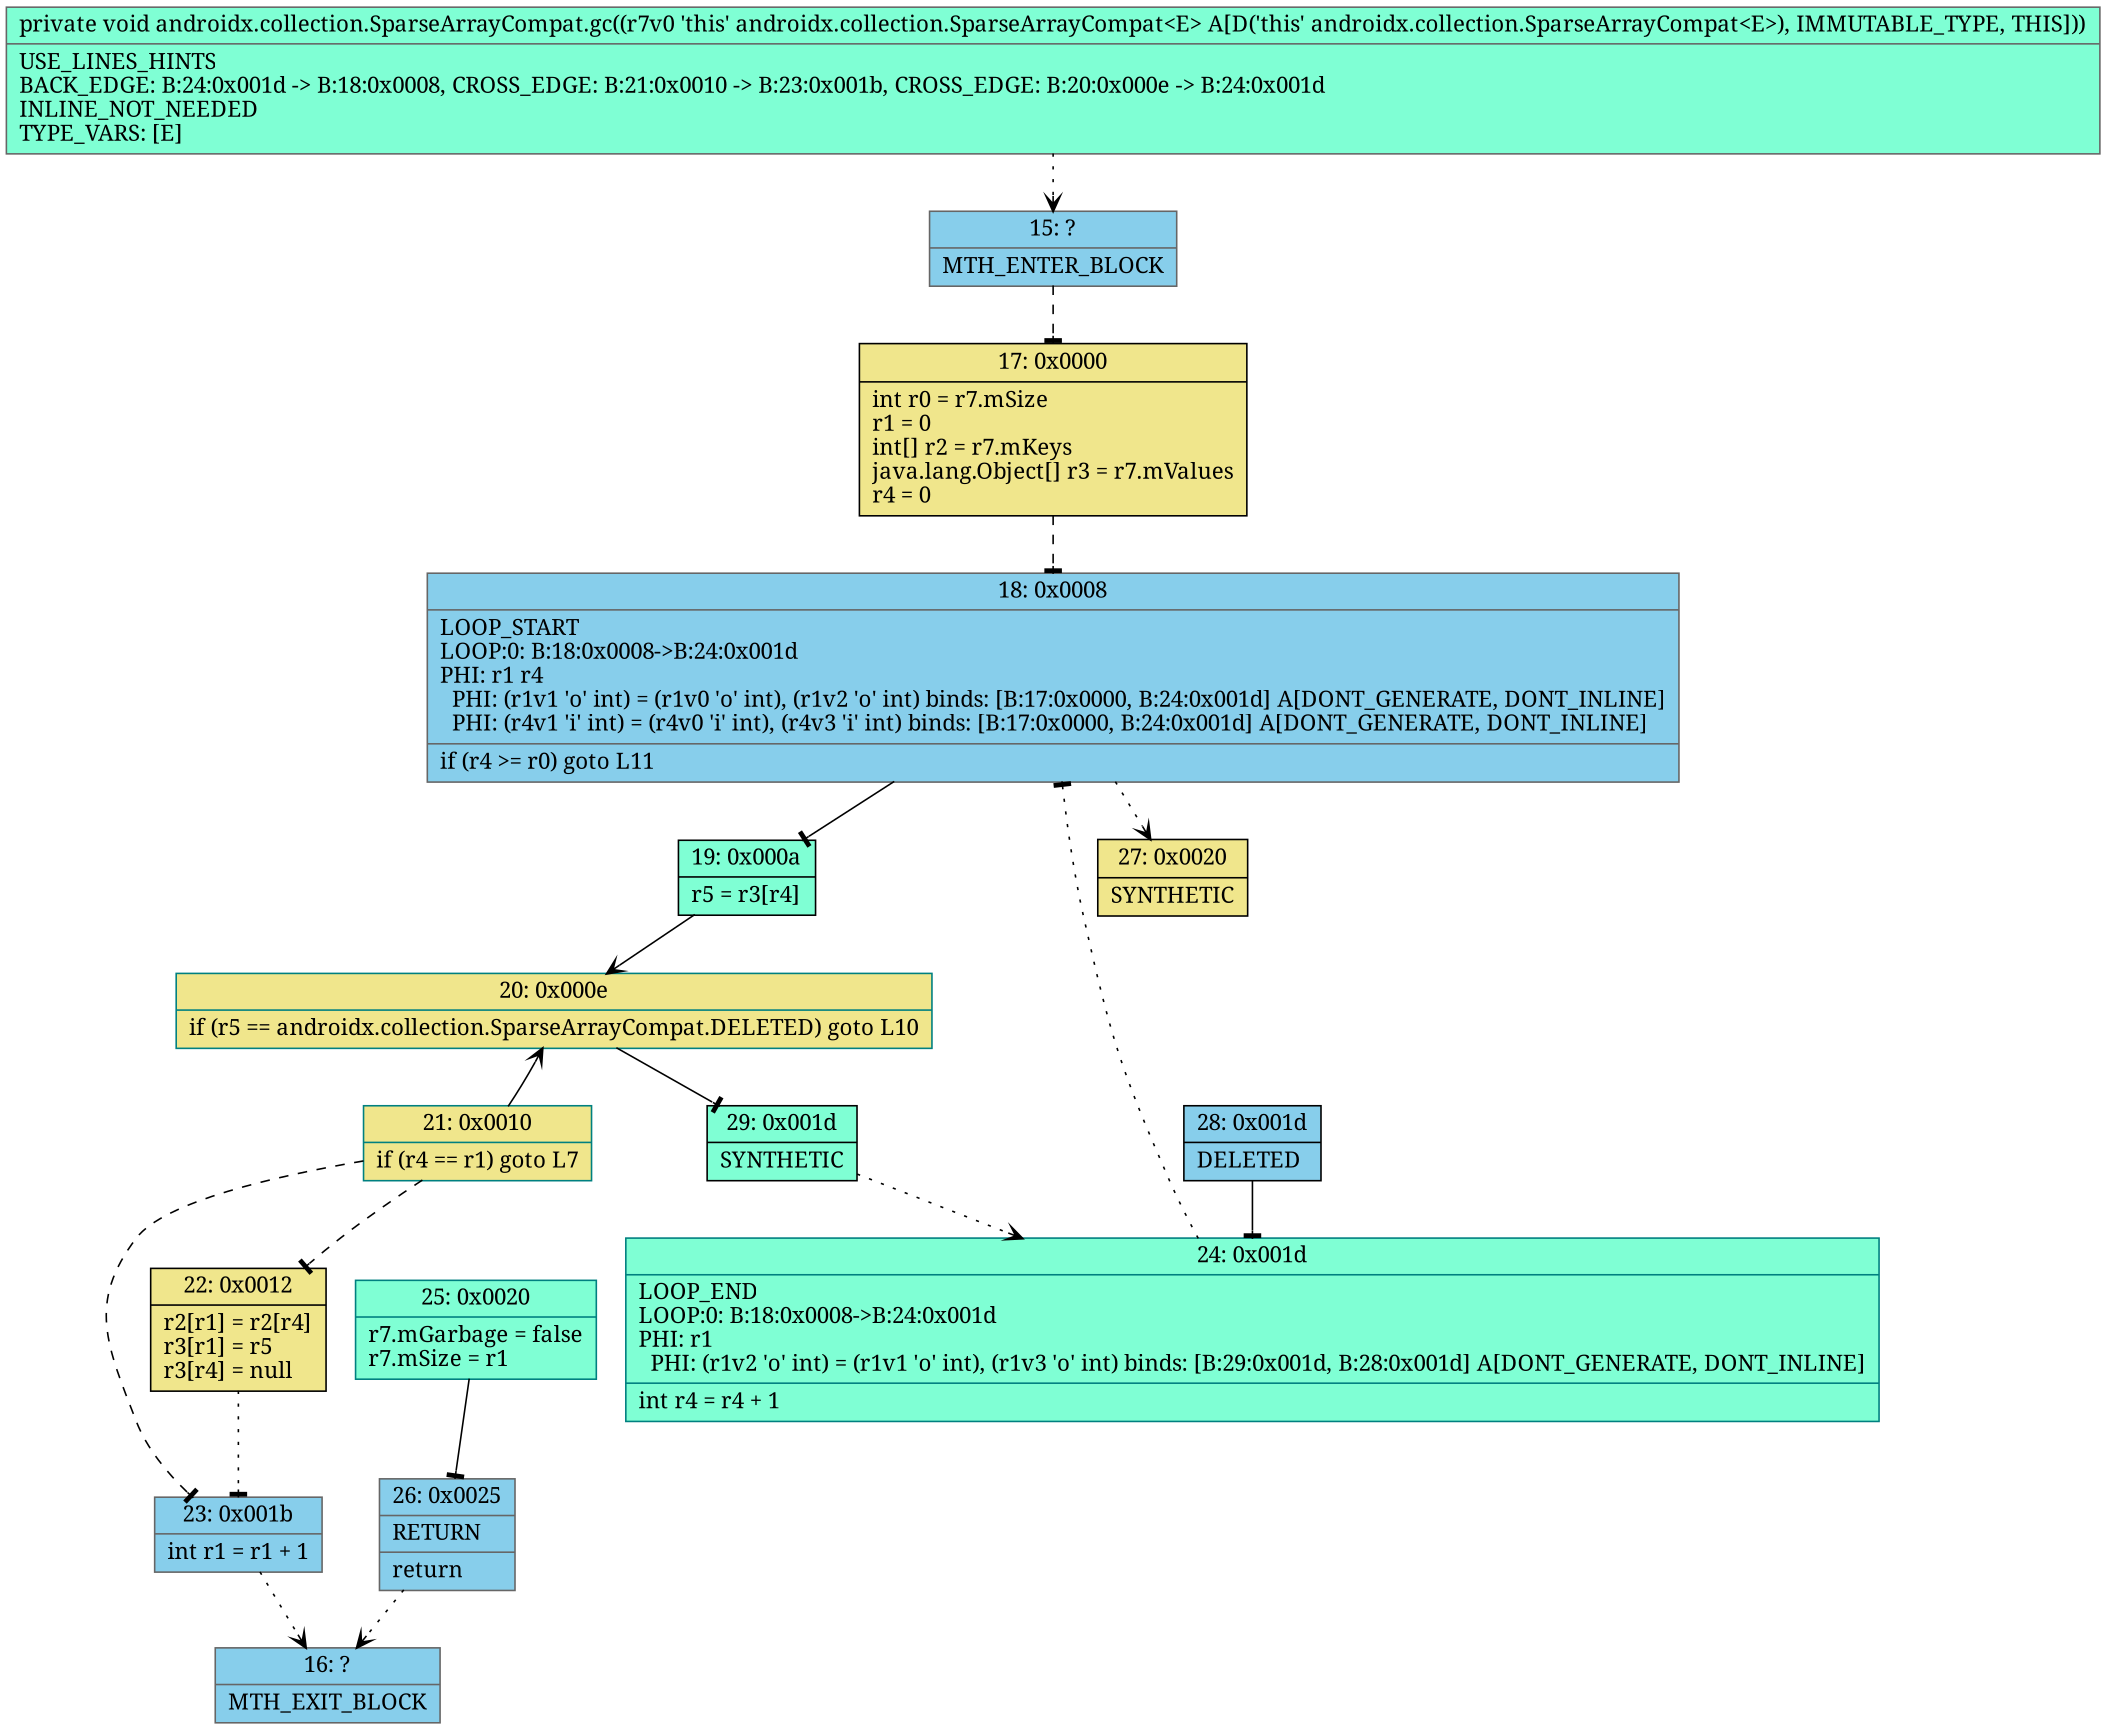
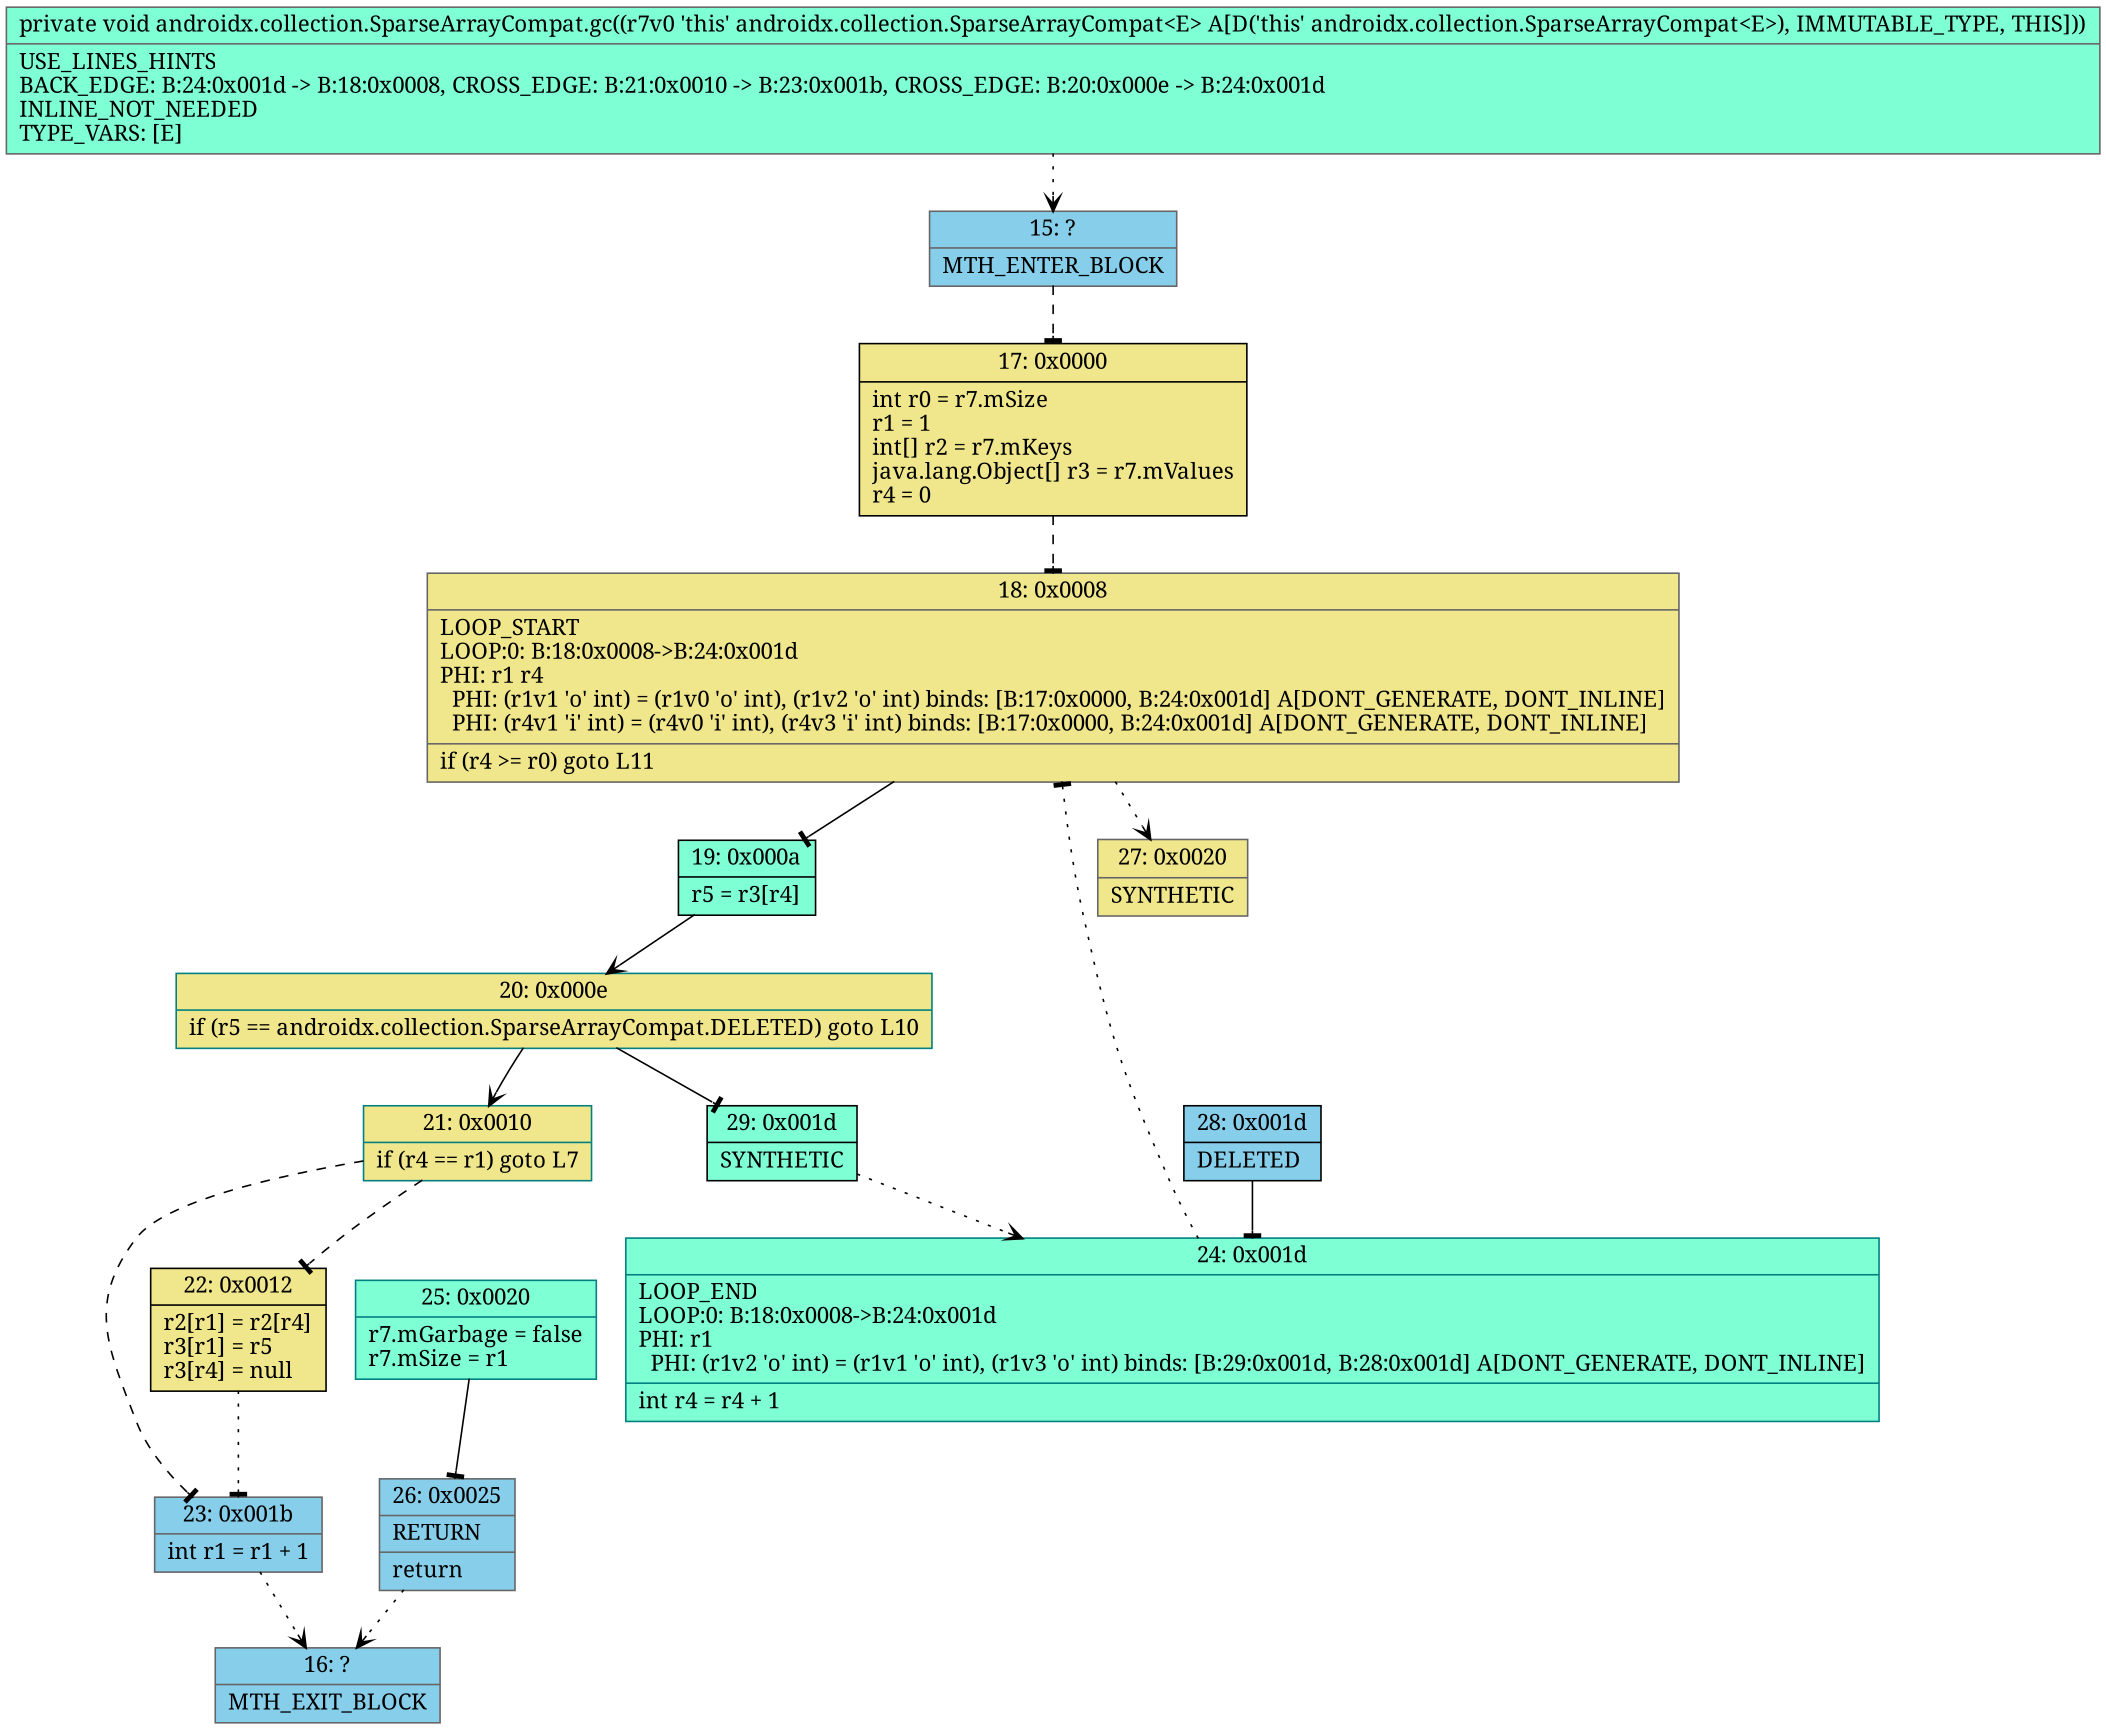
(902, 424) -> (902, 424)
(1053, 678) -> (1053, 678)
(1173, 878) -> (1173, 878)
(522, 1084) -> (509, 1070)
